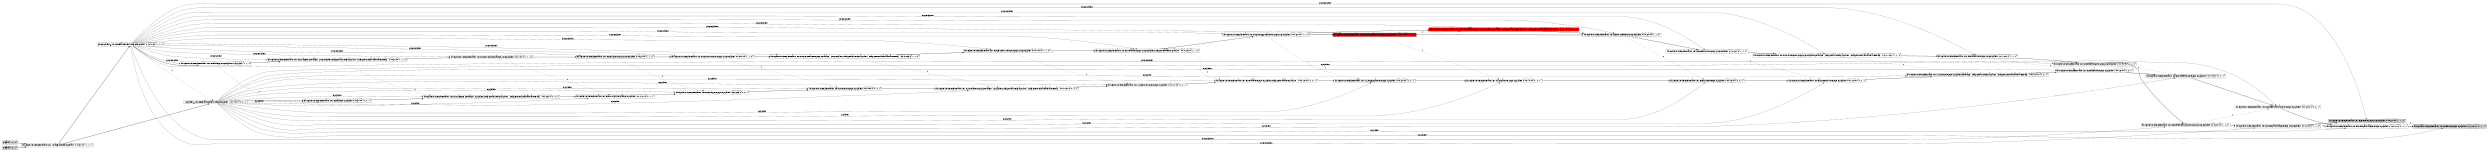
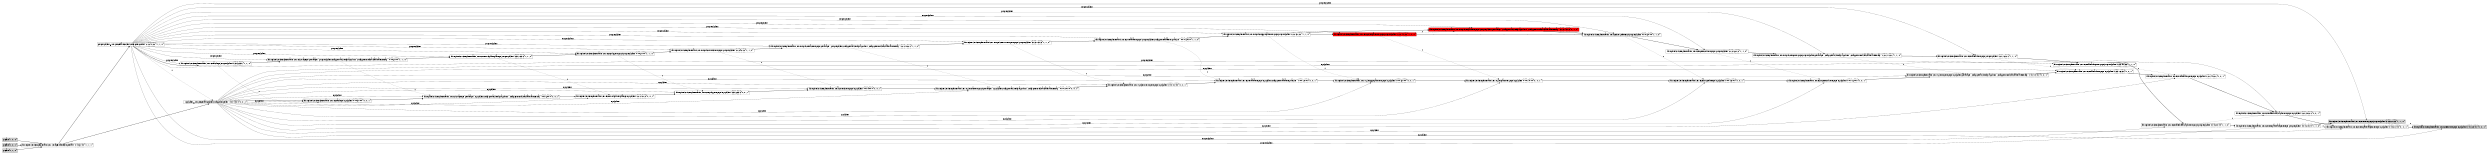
none -> (10, 151)
